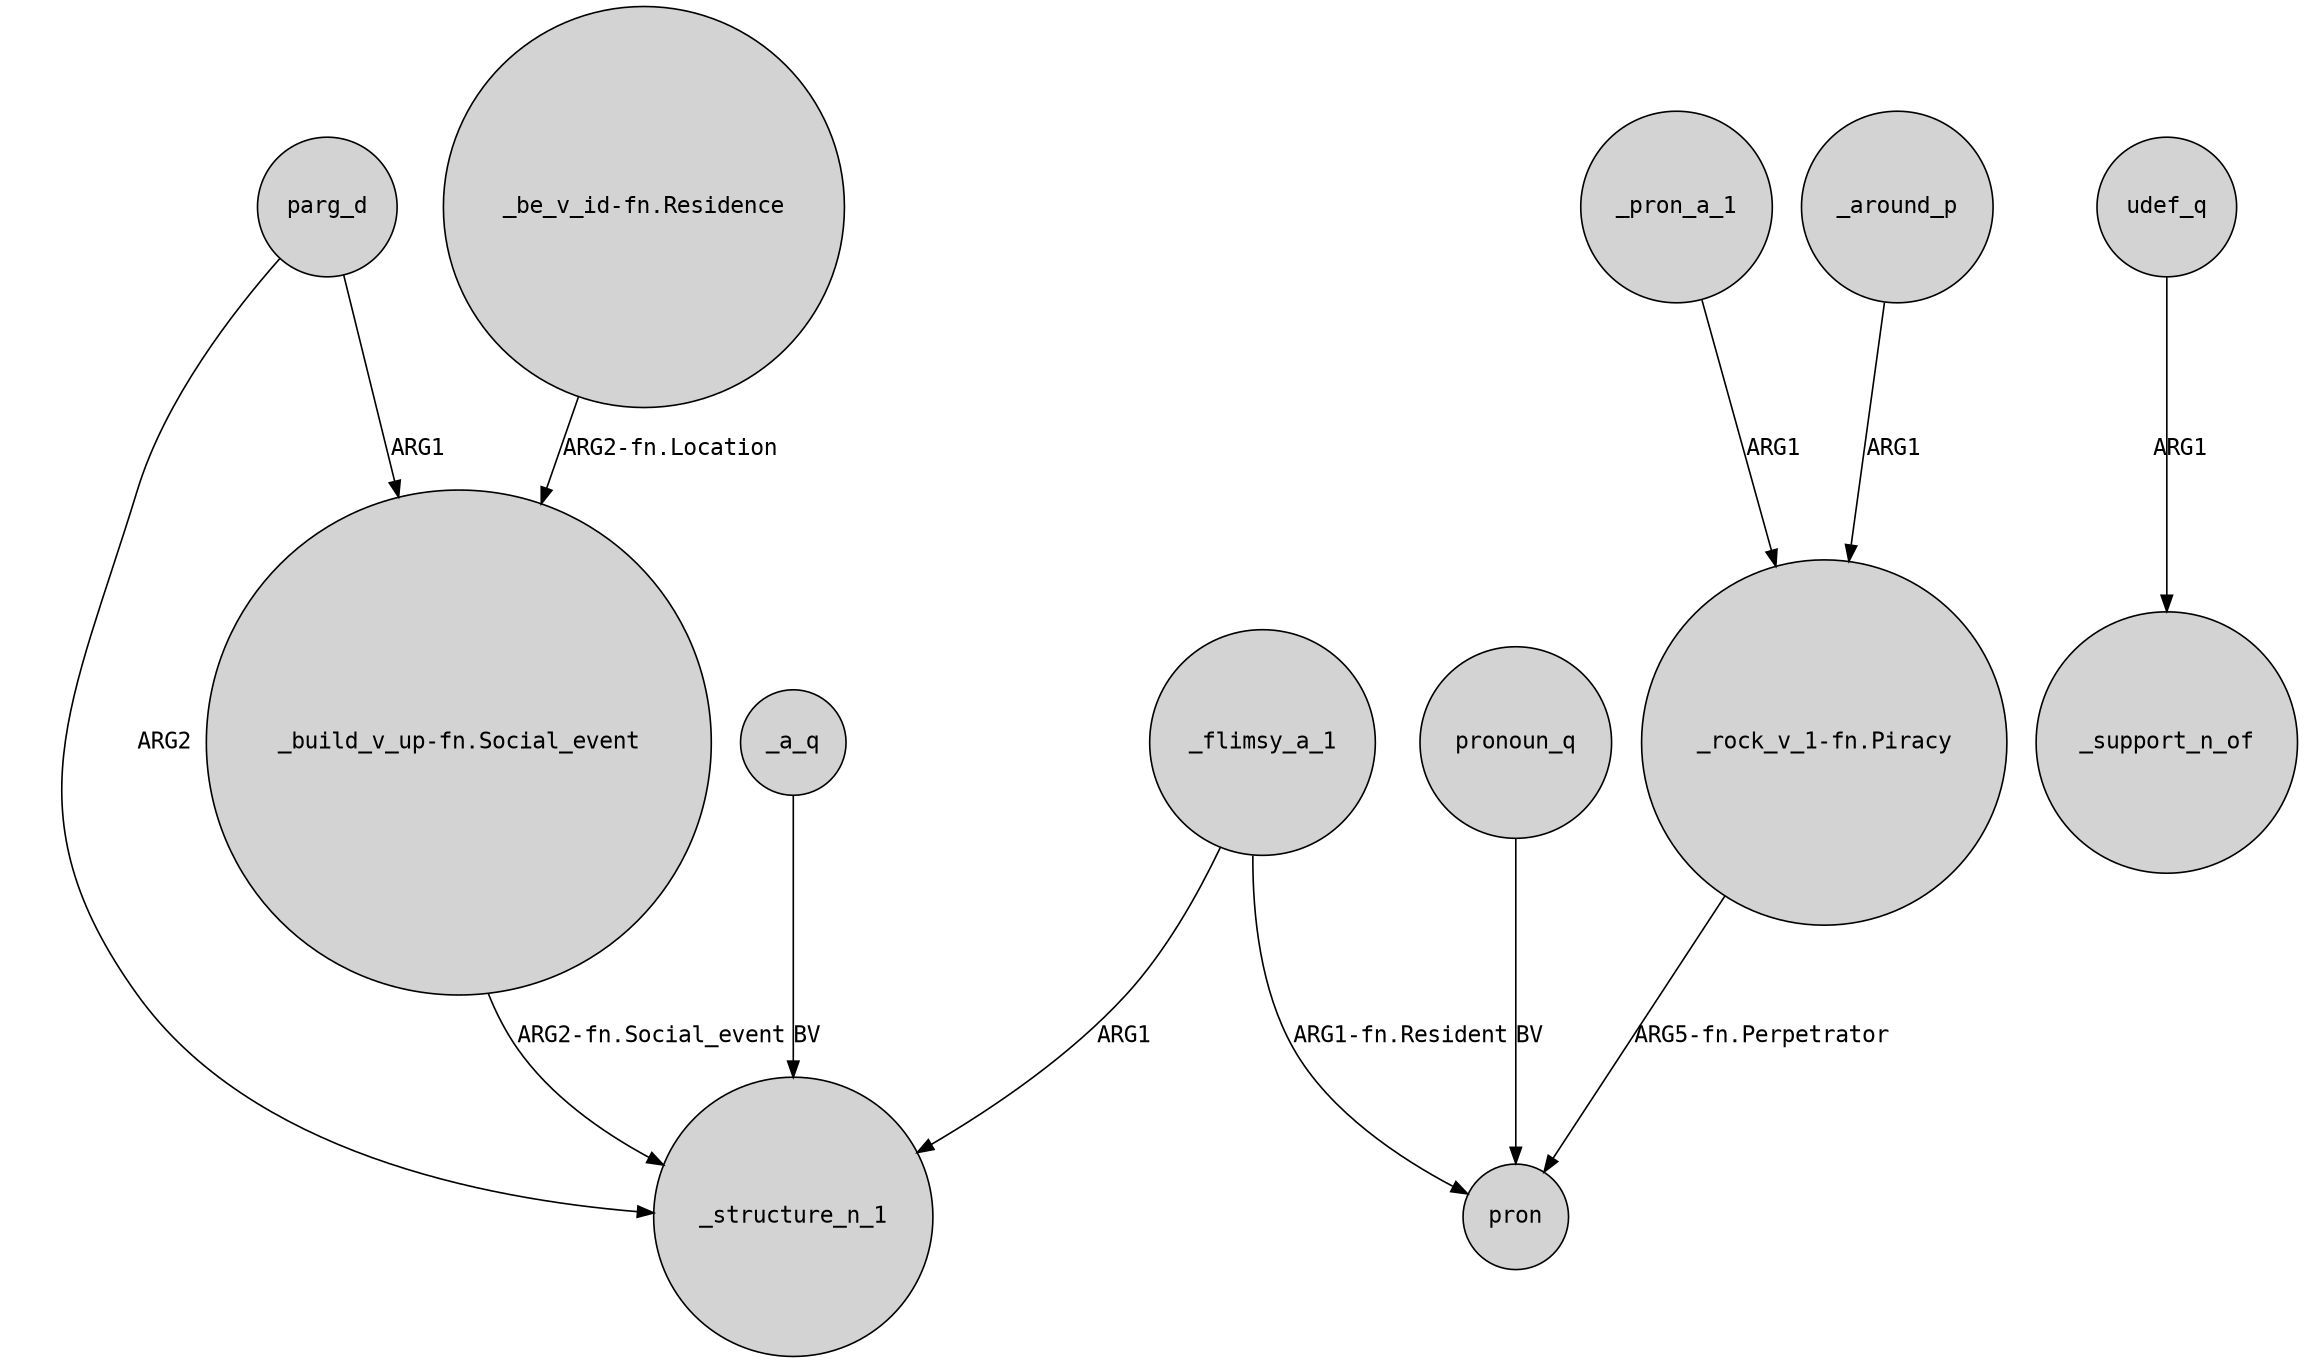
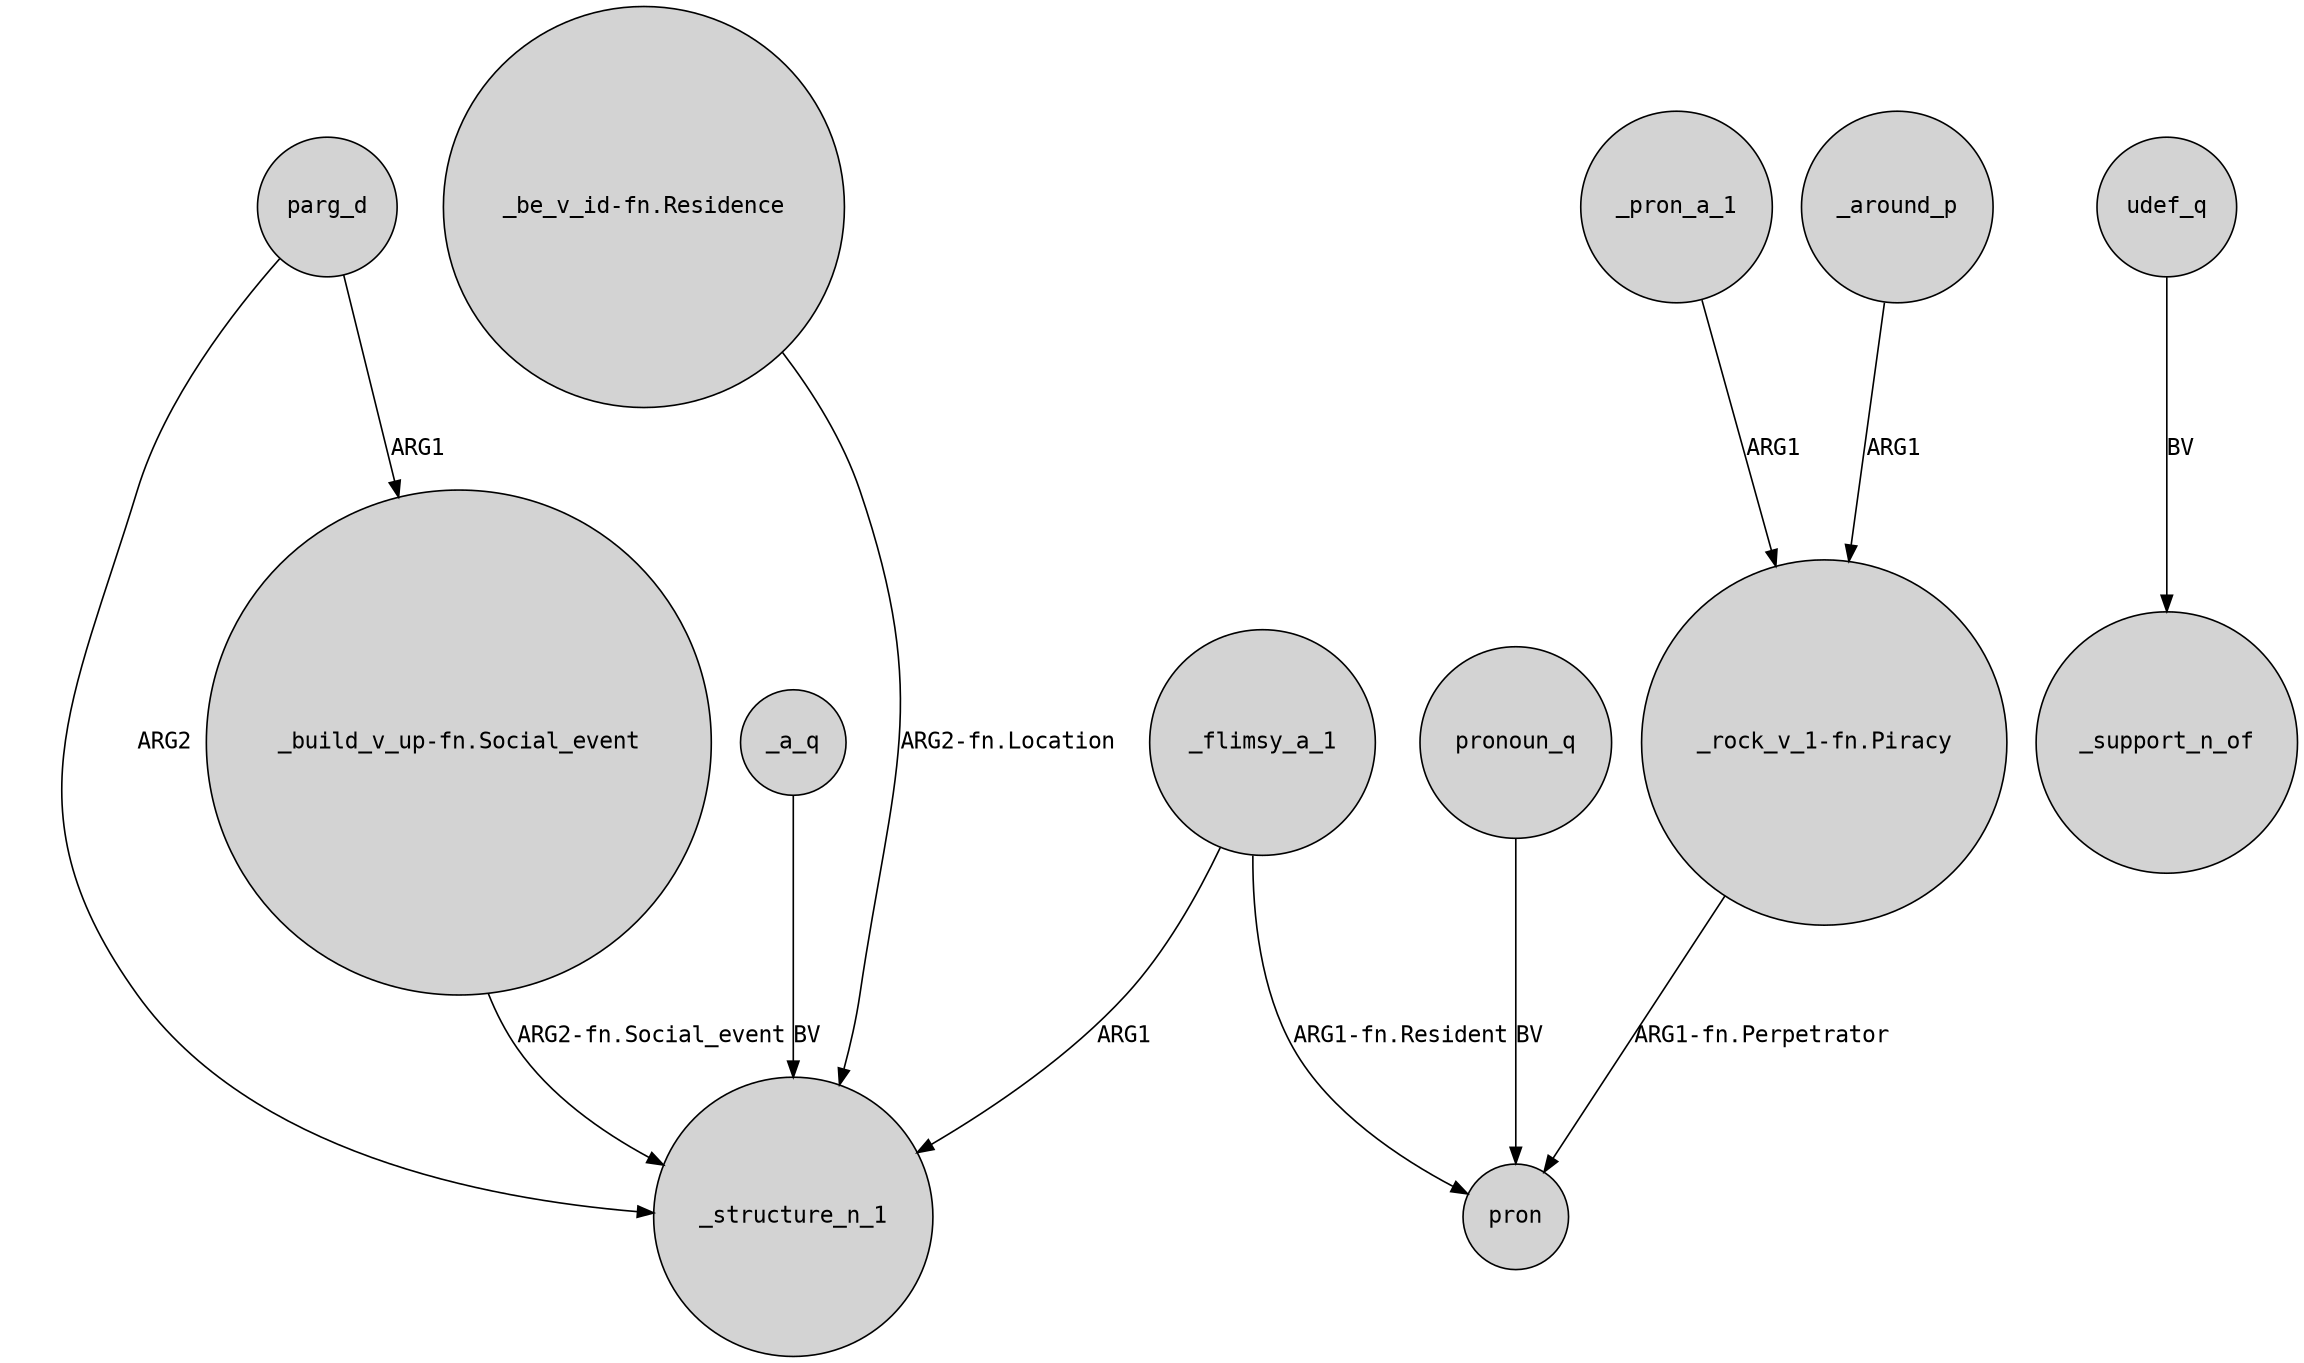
(563, 443) -> (900, 700)
(2181, 449) -> (2181, 449)
(1762, 1036) -> (1762, 1036)
